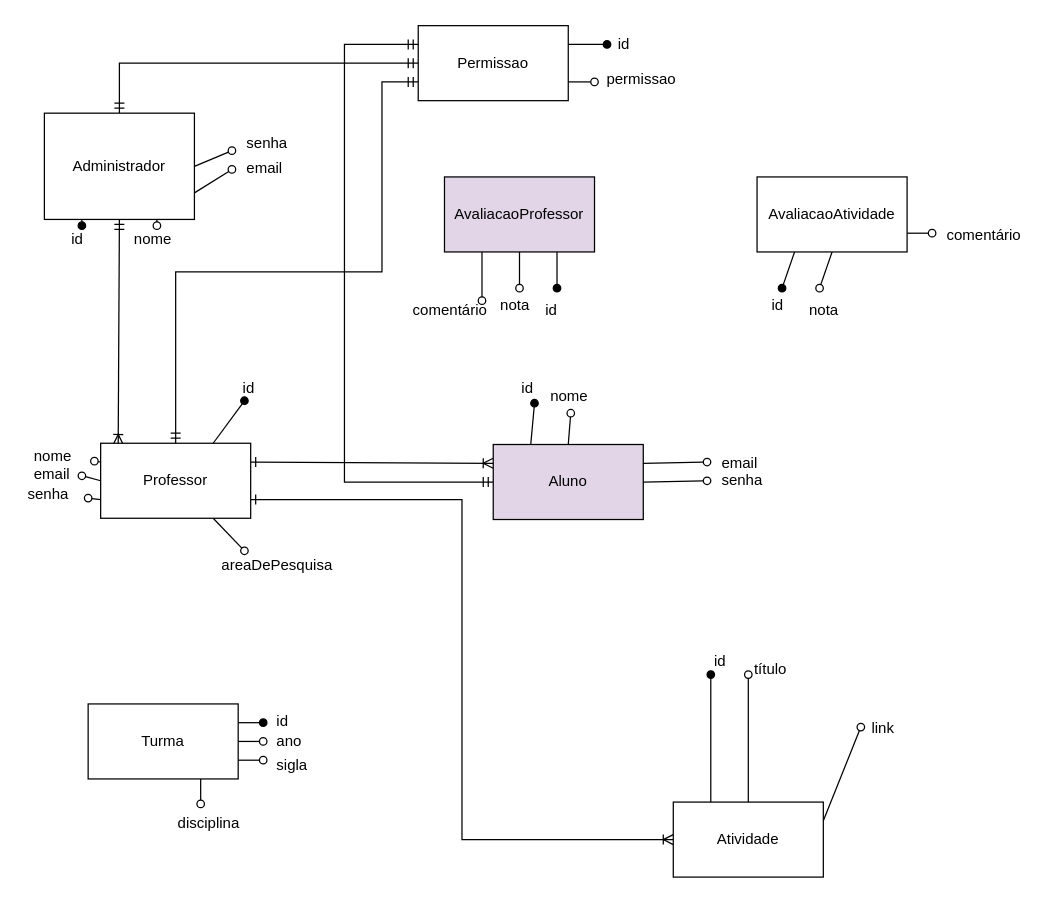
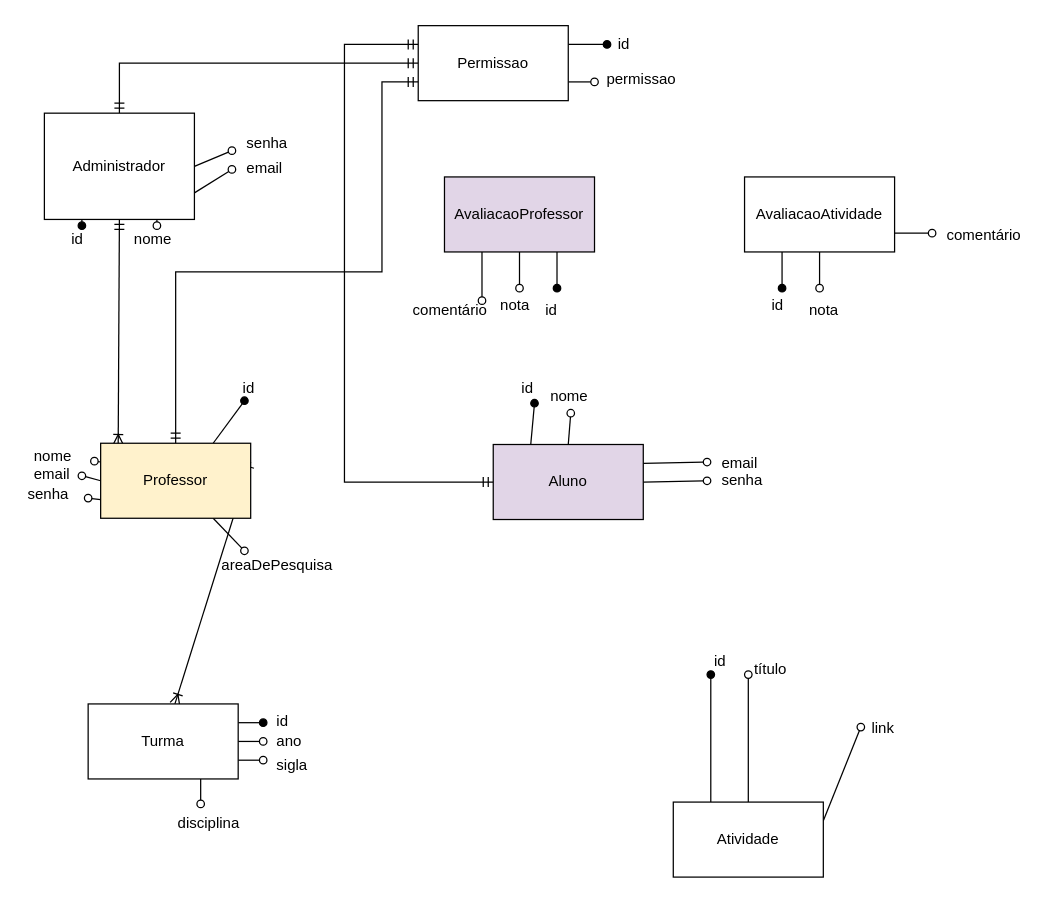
(832, 214) -> (819, 214)
(372, 463) -> (204, 610)
(176, 481) -> (176, 481)
(462, 669) -> none
